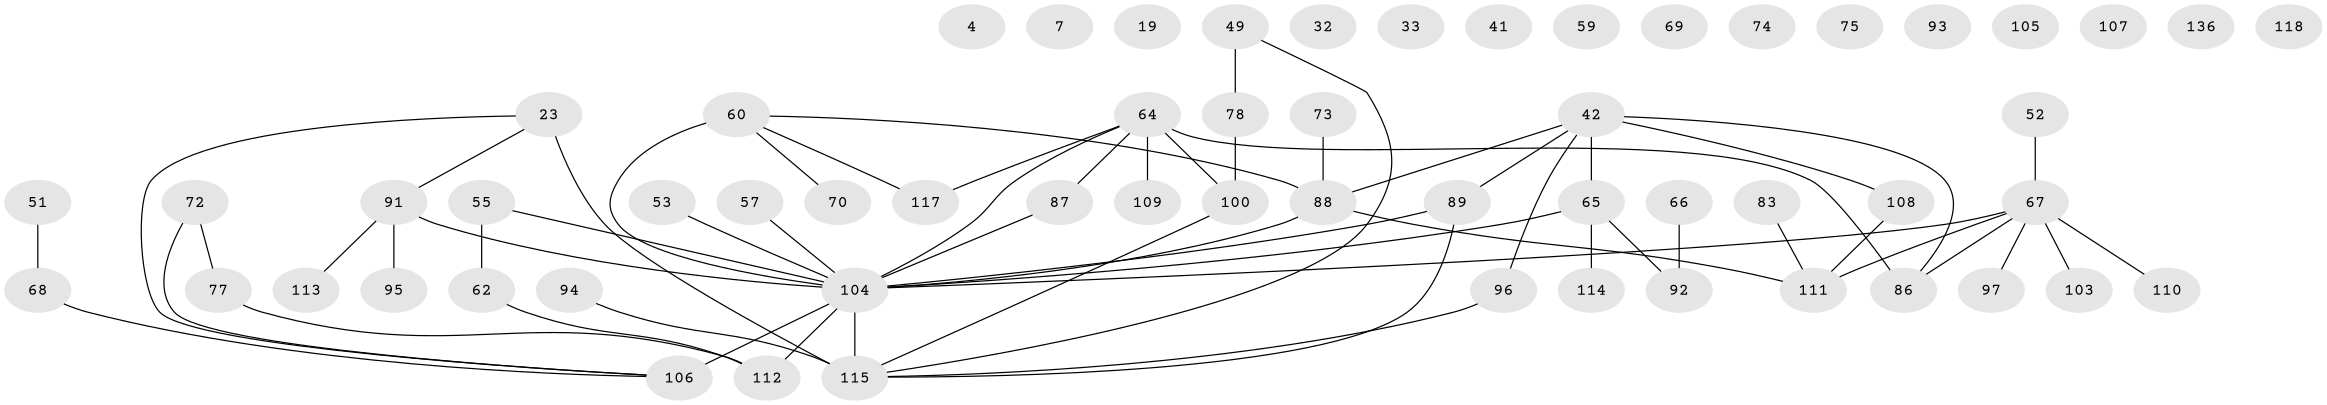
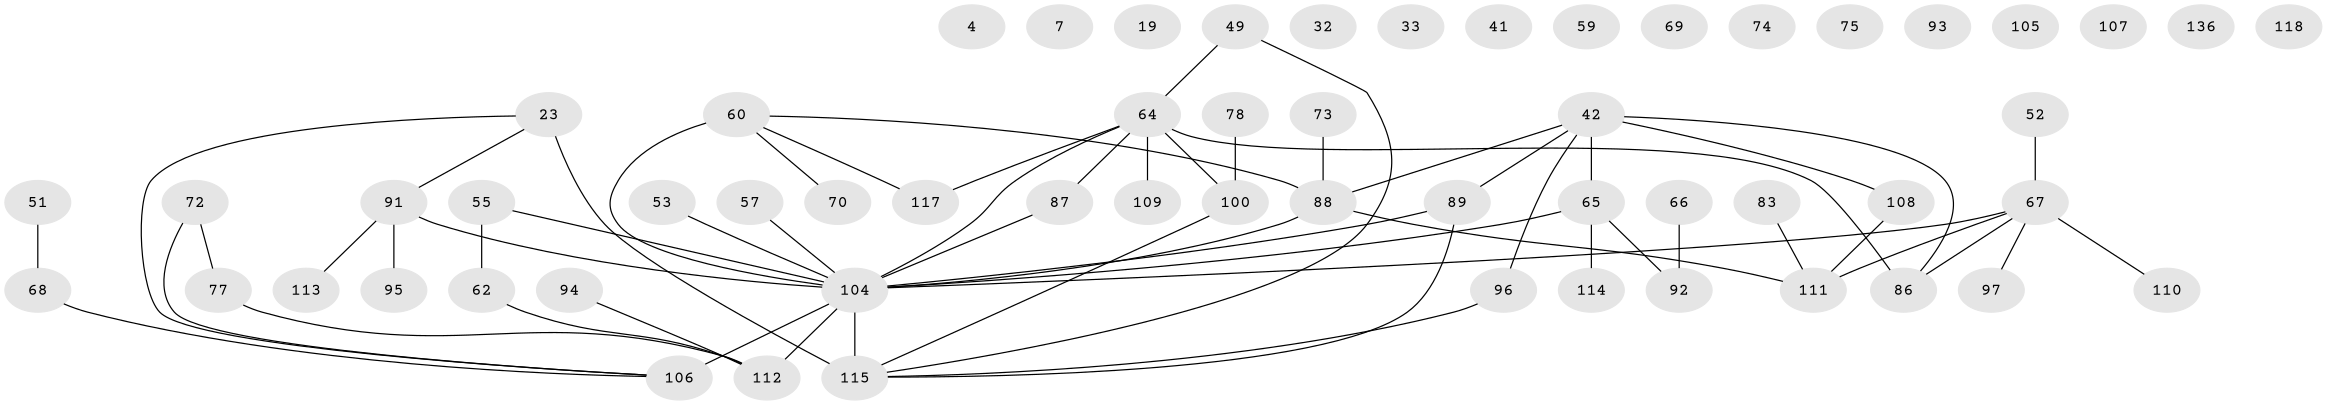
(1235, 71) -> (1192, 71)
(2079, 290) -> none
(713, 333) -> (669, 333)
